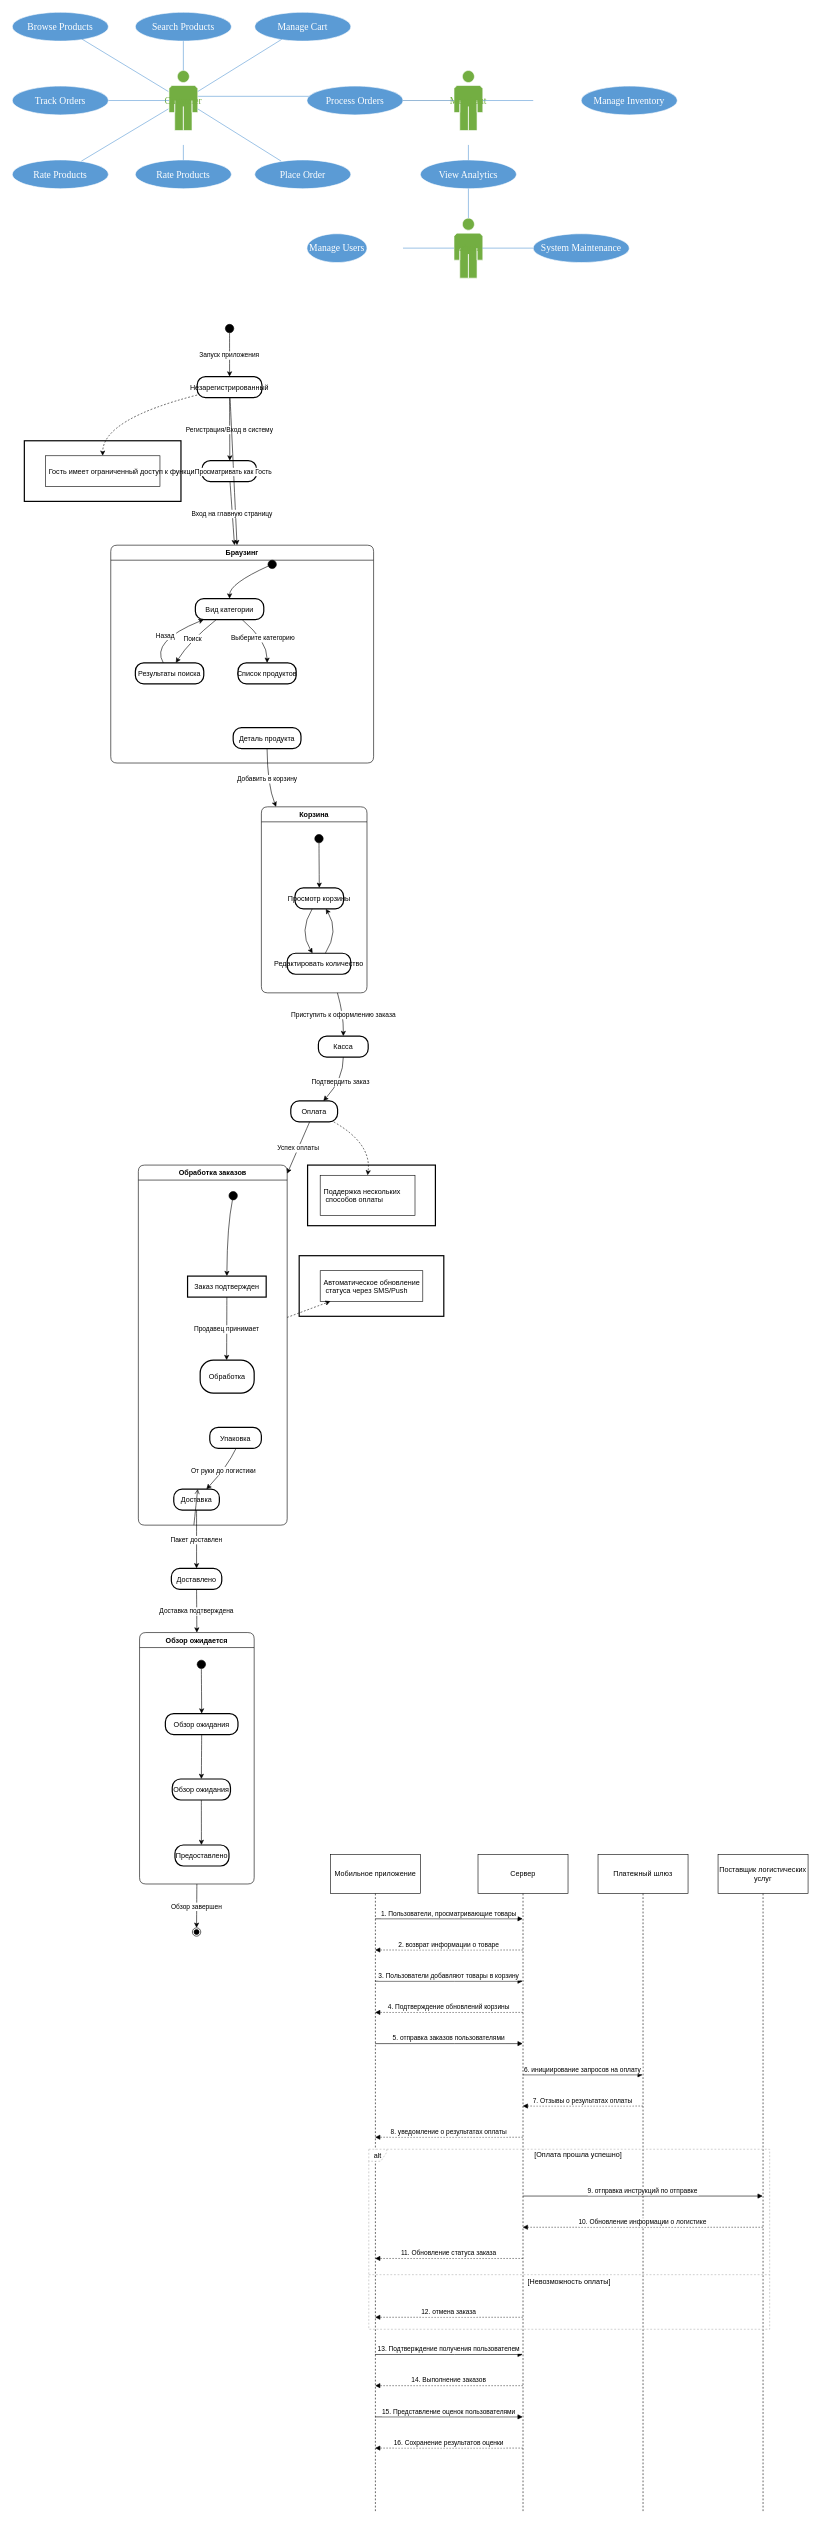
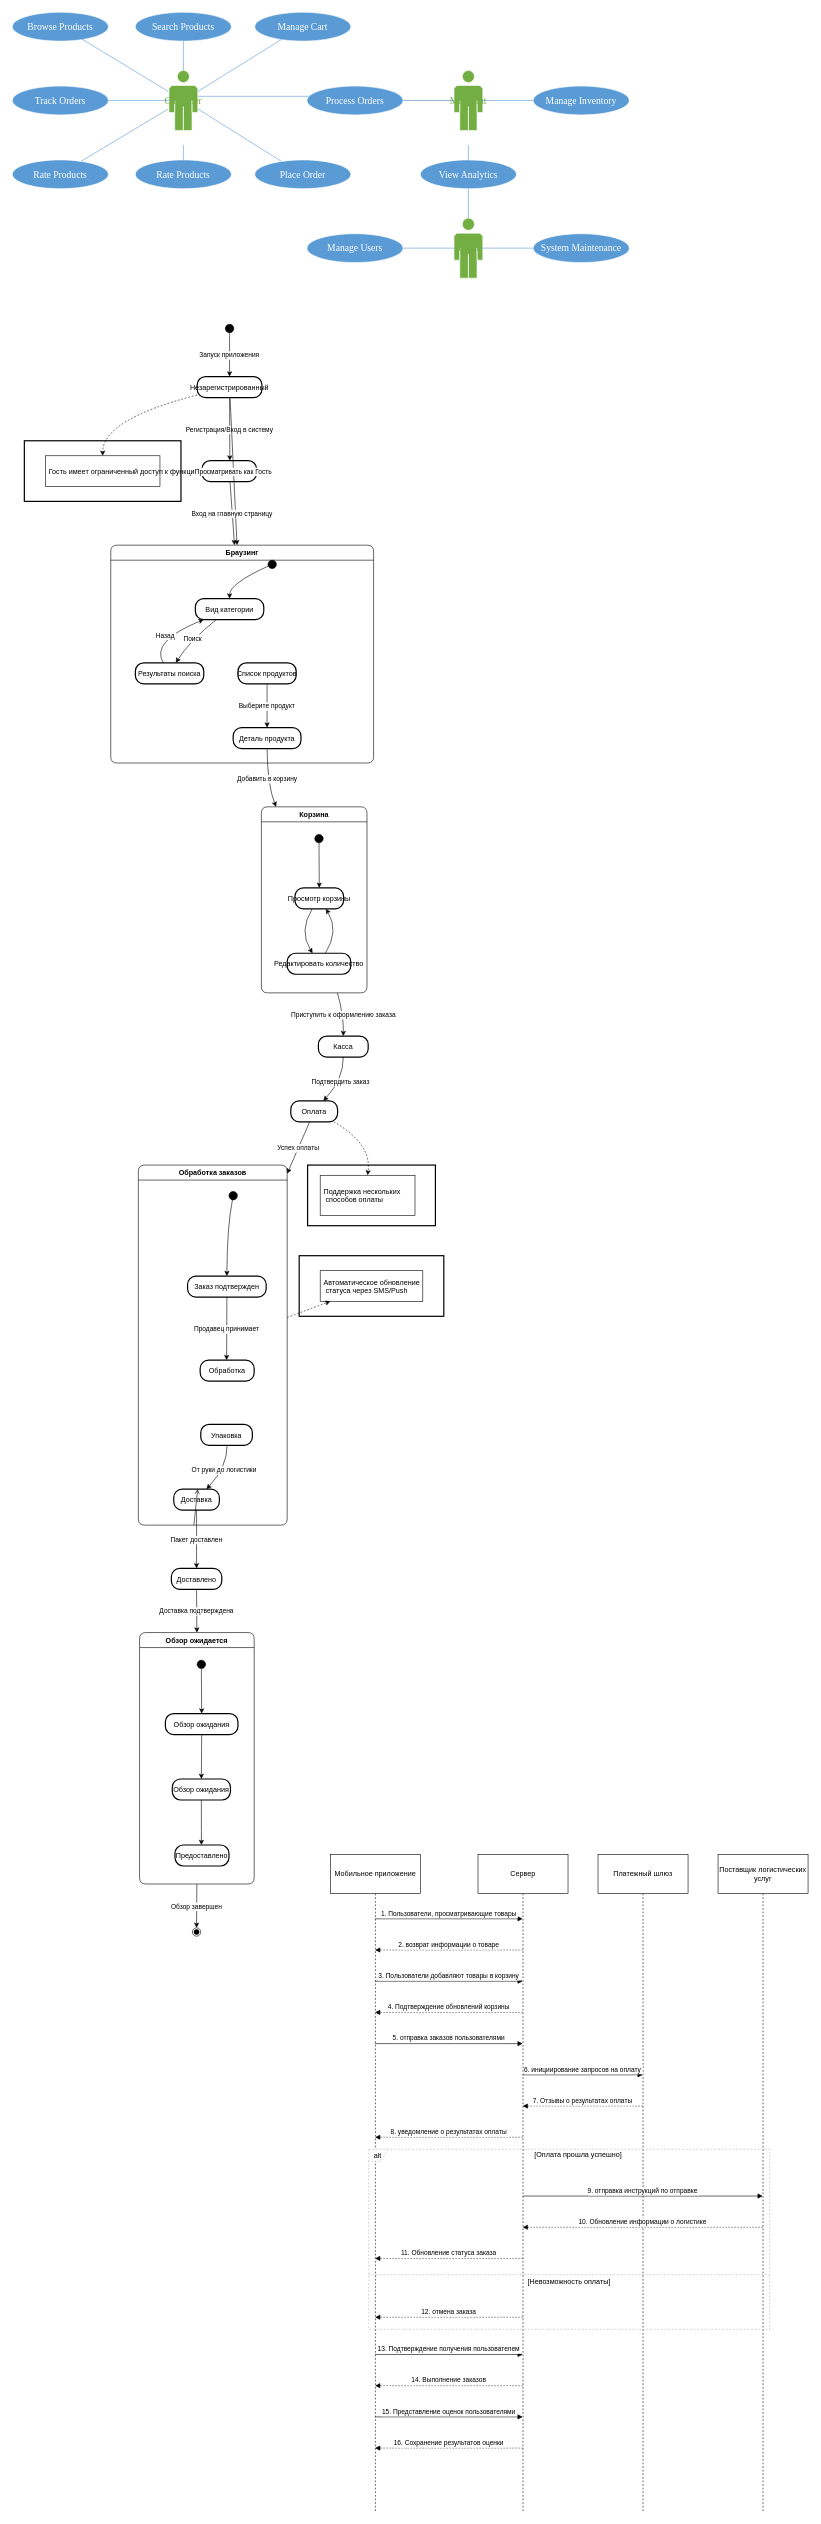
(629, 101) -> (581, 101)
(337, 248) -> (355, 248)
(260, 638) -> none
none -> (267, 706)
(227, 1286) -> (227, 1286)
(227, 1376) -> (227, 1370)
(236, 1438) -> (227, 1435)
